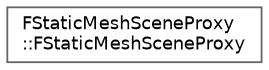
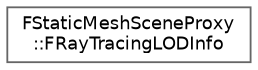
(134, 35) -> (129, 35)
